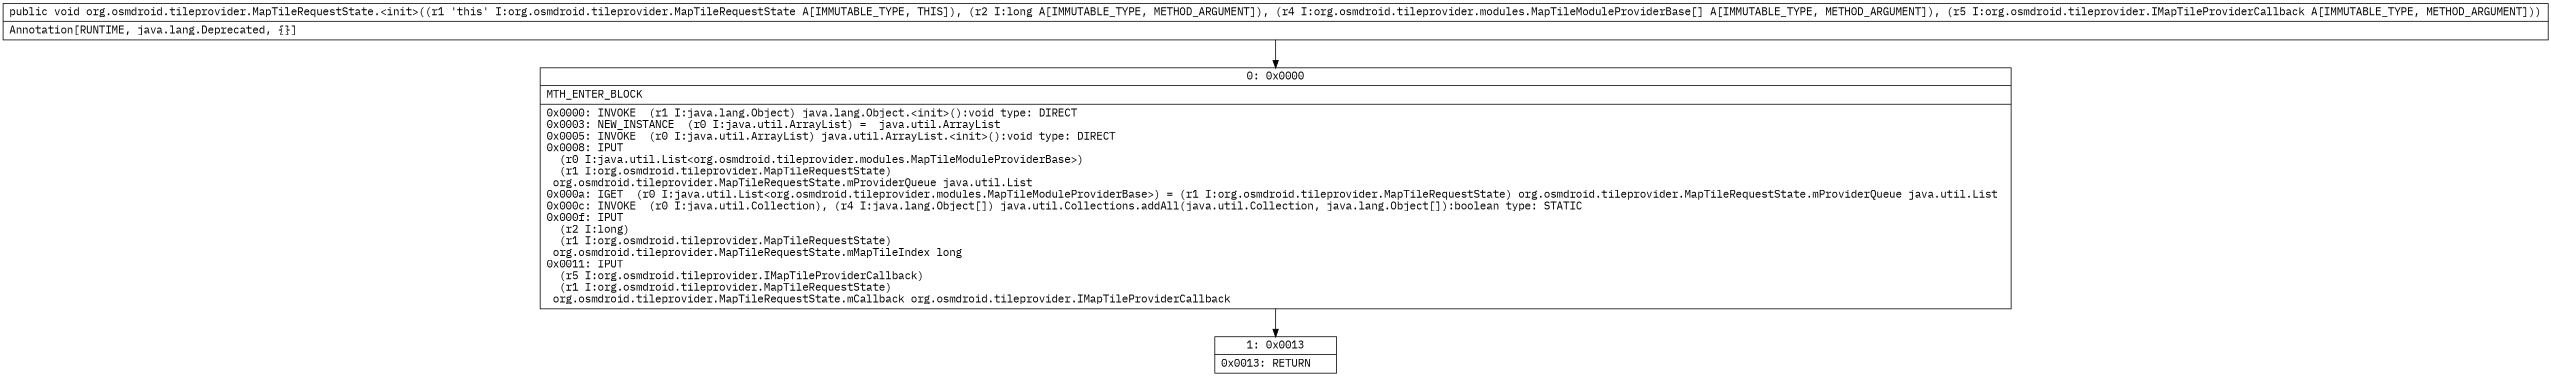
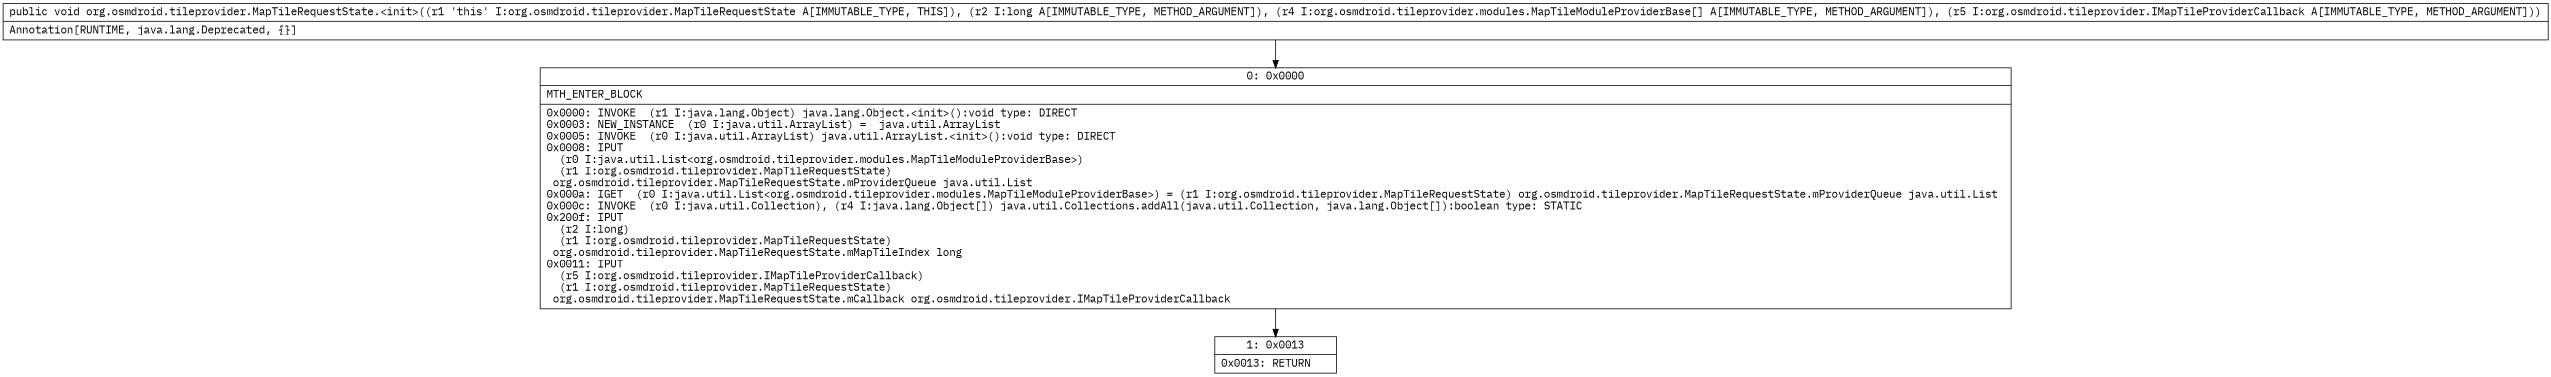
(591, 218) -> (591, 218)
